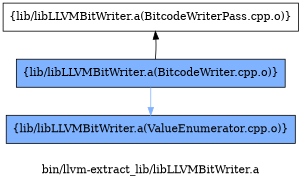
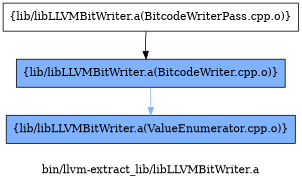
(156, 49) -> (146, 41)
